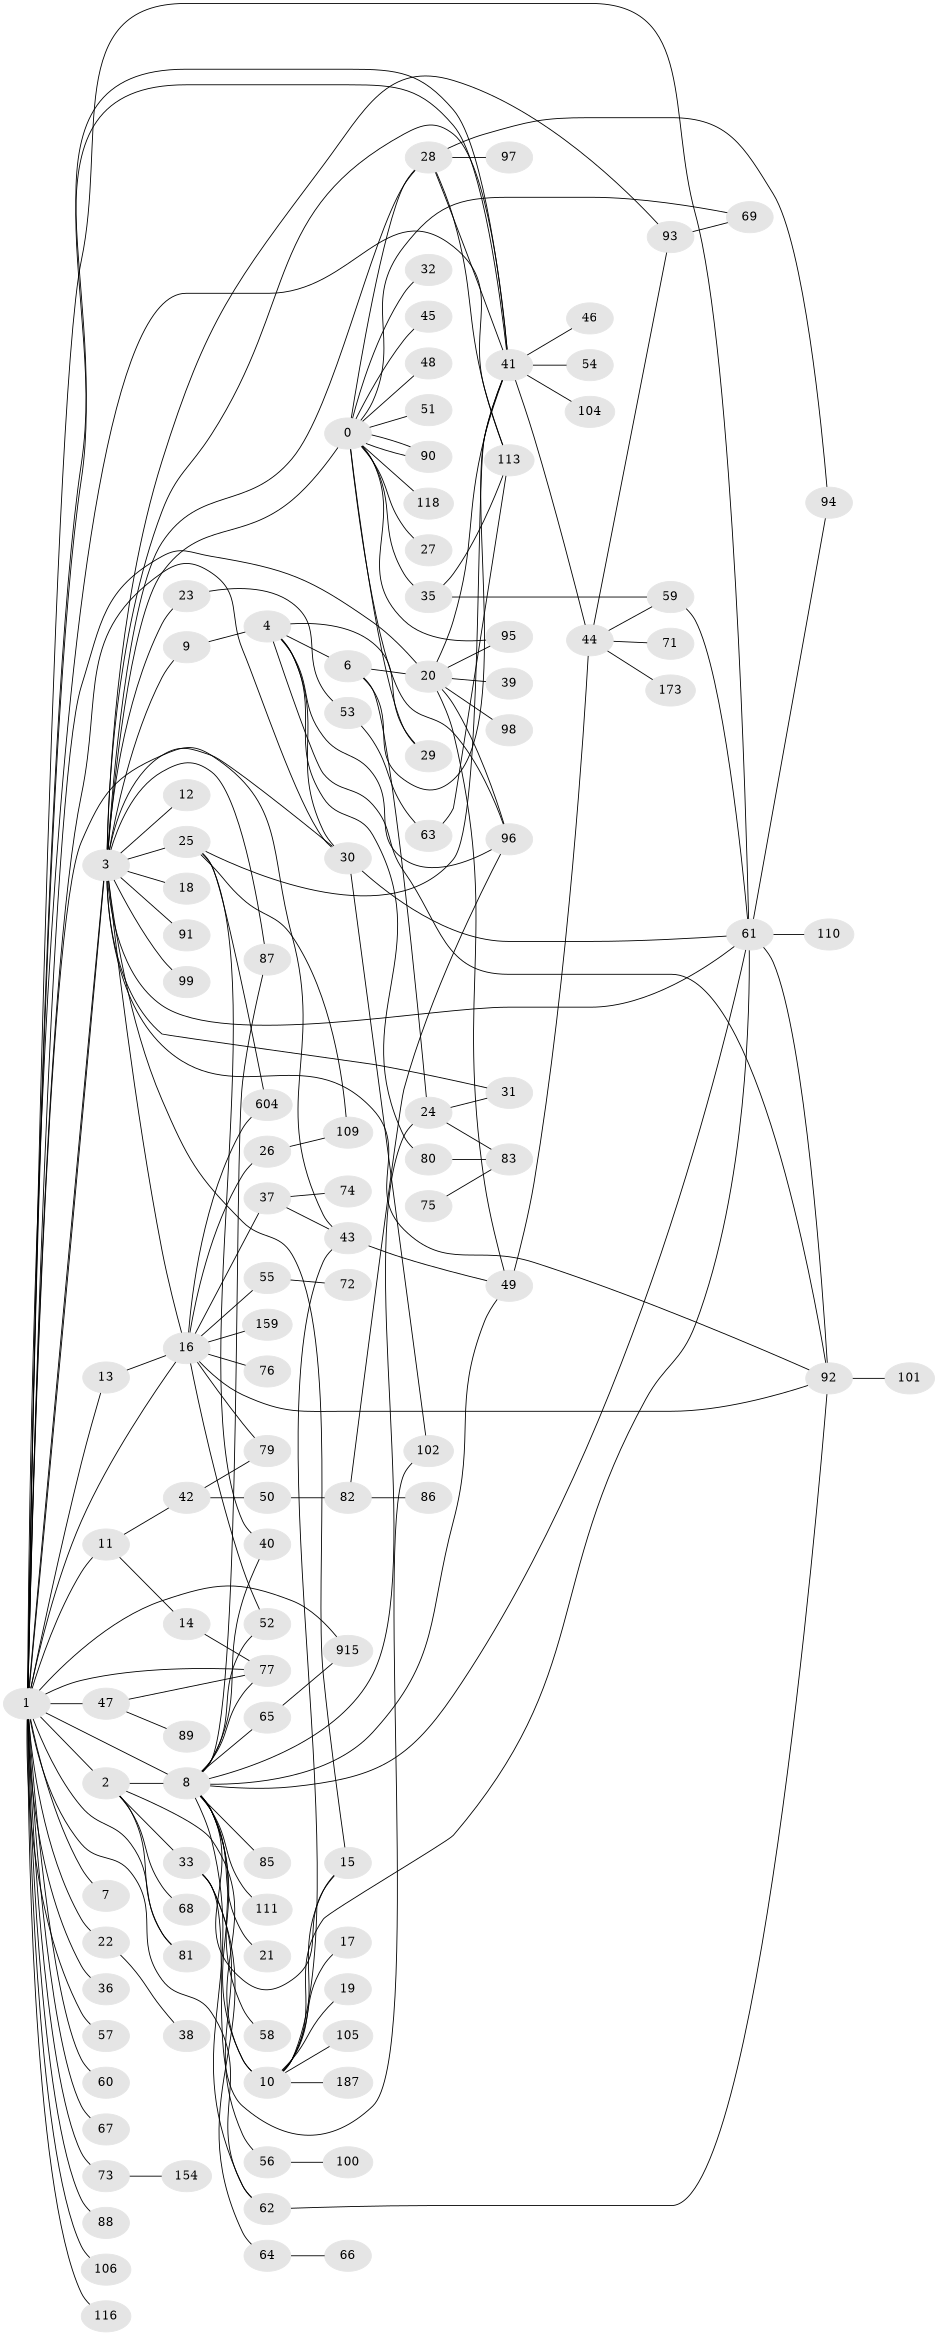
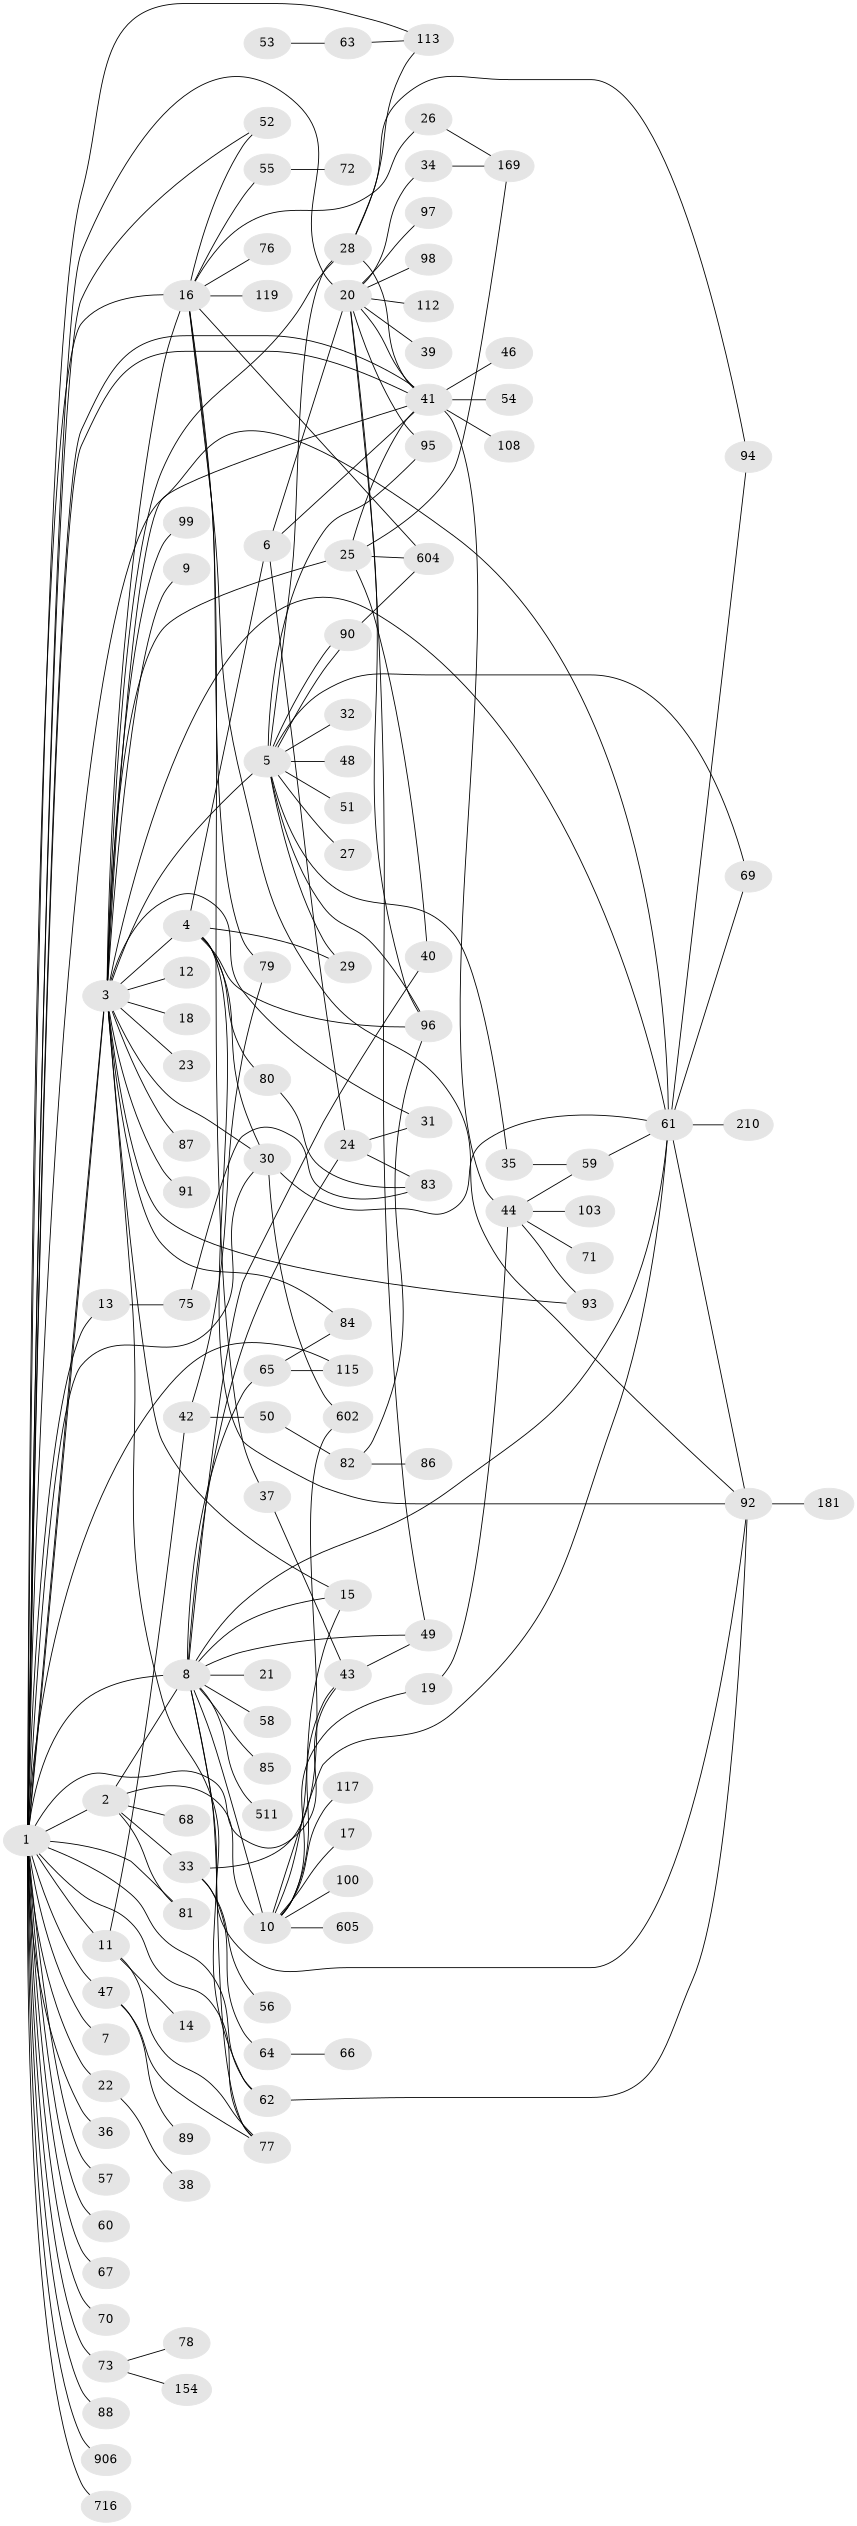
(463, 157) -> (388, 254)
none -> (429, 166)
(710, 227) -> (709, 1001)
none -> (429, 306)
(429, 317) -> none
(590, 412) -> (509, 446)
(348, 434) -> (267, 761)
(429, 504) -> none
(487, 513) -> none
none -> (388, 597)
(301, 611) -> none
(227, 637) -> (146, 961)
(671, 690) -> (590, 1211)
(829, 934) -> (748, 1125)
(563, 965) -> (491, 1443)
(348, 1133) -> (509, 166)
(348, 1191) -> none
none -> (348, 1324)
(267, 1325) -> (267, 296)
(146, 1363) -> (147, 1305)
(236, 1375) -> none
(910, 1378) -> (829, 1504)
(429, 1451) -> (348, 1417)
(221, 1644) -> (170, 2059)
(348, 1651) -> (348, 1371)
(227, 1704) -> (46, 942)
(267, 1910) -> (267, 1815)
(348, 2036) -> (348, 1928)
(348, 2083) -> (348, 1788)
(307, 2162) -> (307, 1905)
(106, 2270) -> (106, 2460)
(106, 2316) -> (106, 2507)
none -> (106, 2320)
none -> (187, 2343)
